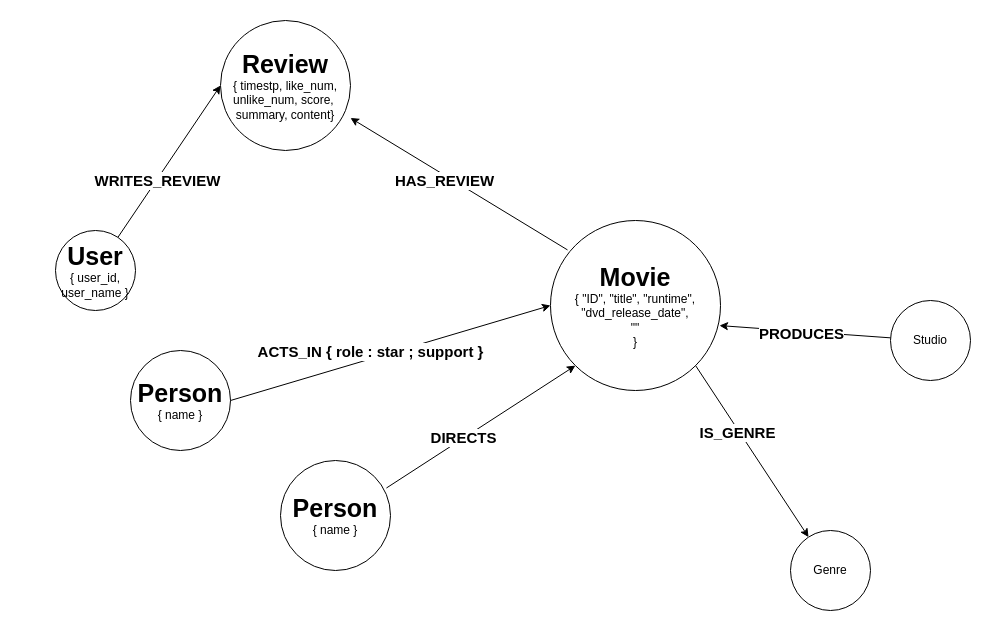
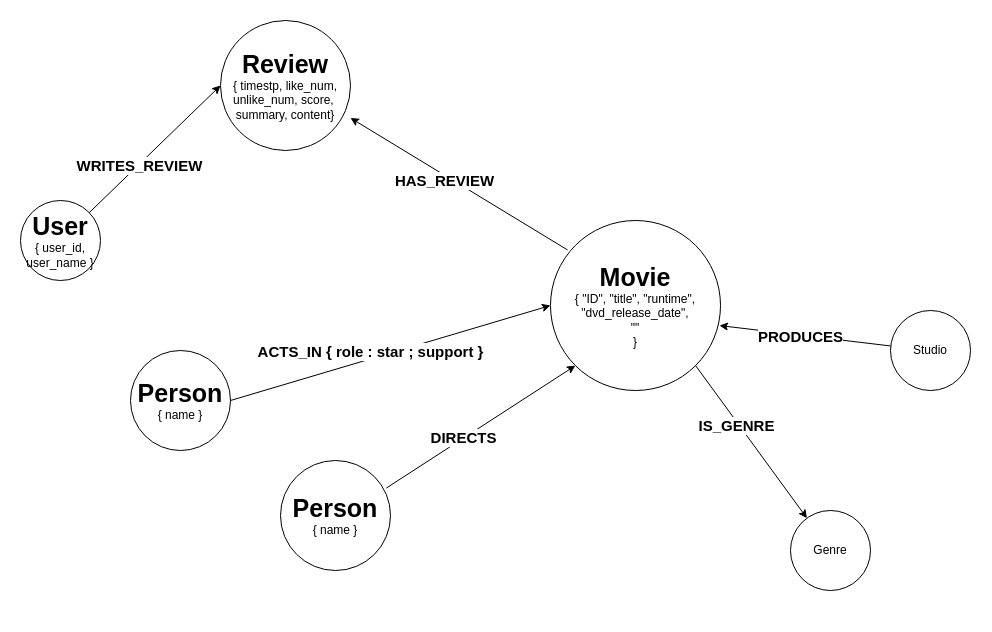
(96, 271) -> (61, 241)
(931, 341) -> (931, 351)
(831, 571) -> (831, 551)
